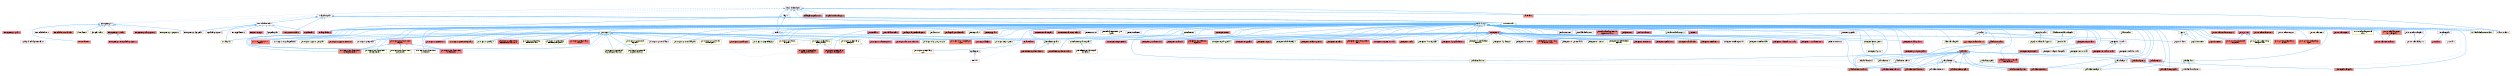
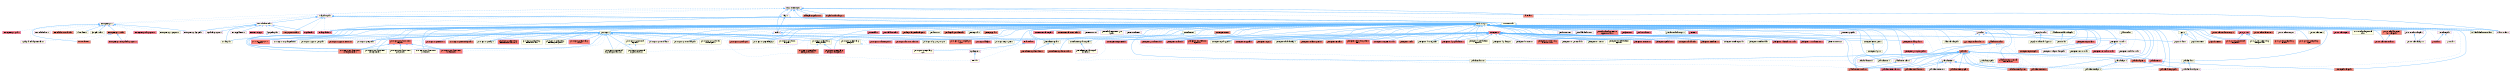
(1534, 37) -> (1666, 35)
